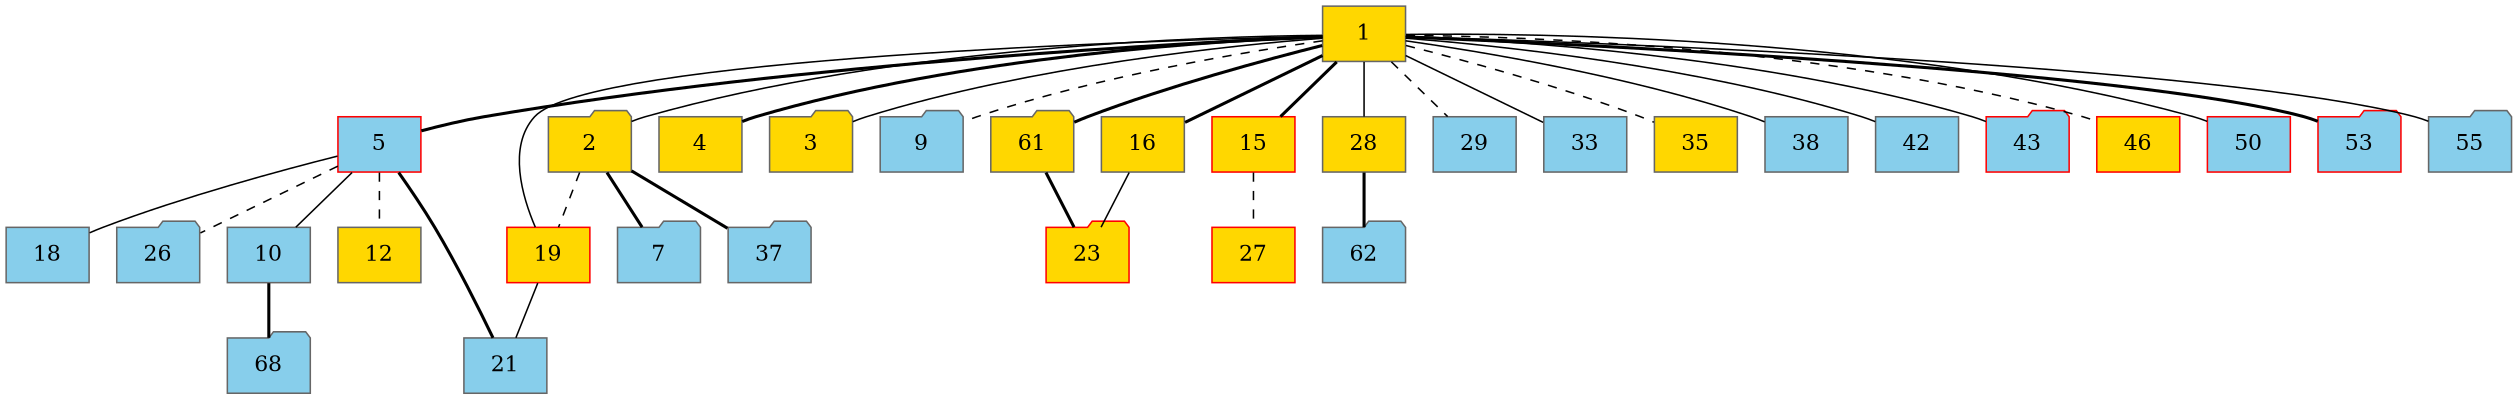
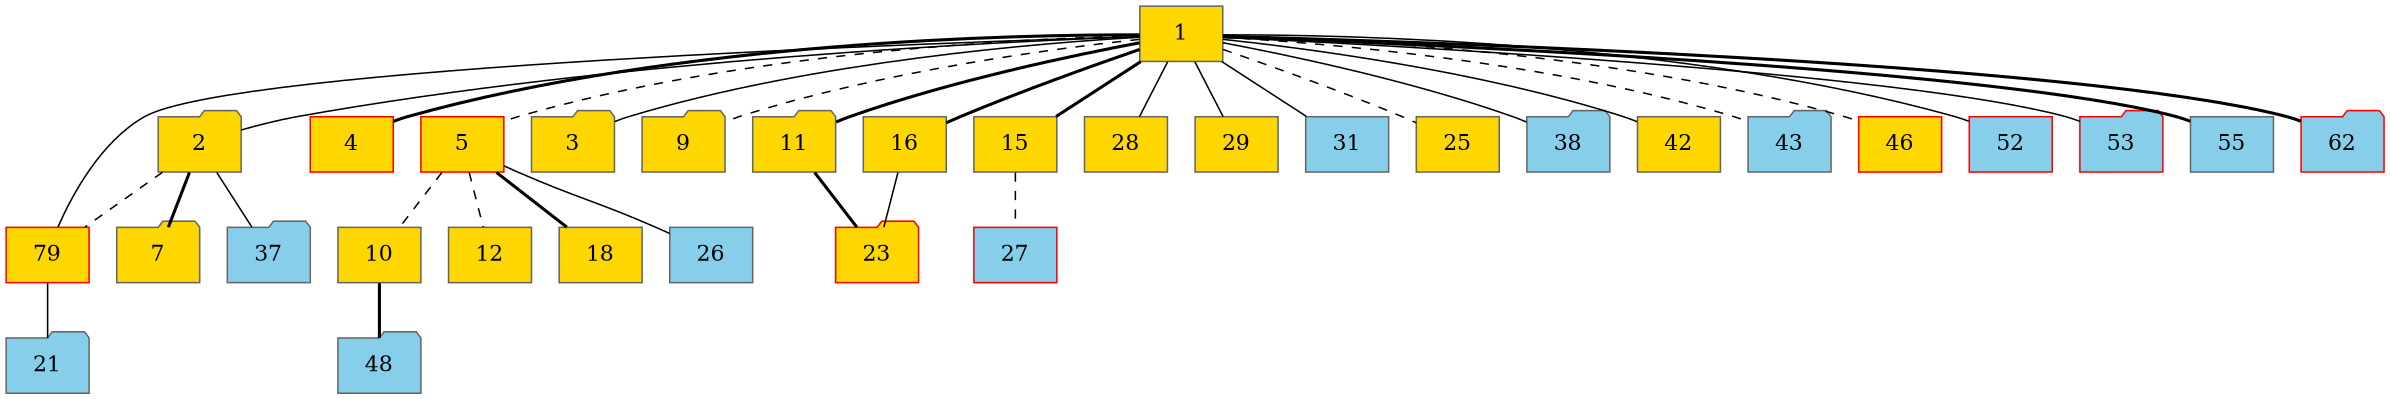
(1698, 62) -> (1488, 64)
(1864, 63) -> (1868, 85)
(2047, 69) -> (1927, 80)
(757, 79) -> (724, 72)
(1420, 89) -> (1209, 89)
(379, 144) -> (462, 144)
(700, 144) -> (352, 144)
(922, 144) -> (684, 144)
(1032, 144) -> (794, 144)
(1253, 144) -> (1015, 144)
(1475, 144) -> (1237, 144)
(1585, 144) -> (1347, 144)
(1696, 144) -> (1458, 144)
(1806, 144) -> (1568, 144)
(1917, 144) -> (1679, 144)
(2028, 144) -> (1790, 144)
(2249, 144) -> (2011, 144)
(2470, 144) -> (2232, 144)
(212, 191) -> (532, 200)
(269, 200) -> (587, 200)
(324, 200) -> (421, 200)
(680, 200) -> (234, 200)
(1364, 200) -> (1926, 70)
(449, 253) -> none
(48, 255) -> (601, 255)
(158, 255) -> (711, 255)
(269, 255) -> (379, 255)
(548, 255) -> (48, 255)
(659, 255) -> (158, 255)
(1253, 255) -> (1015, 255)
(1364, 255) -> (2343, 144)
(269, 366) -> (379, 366)
(505, 366) -> (48, 366)
